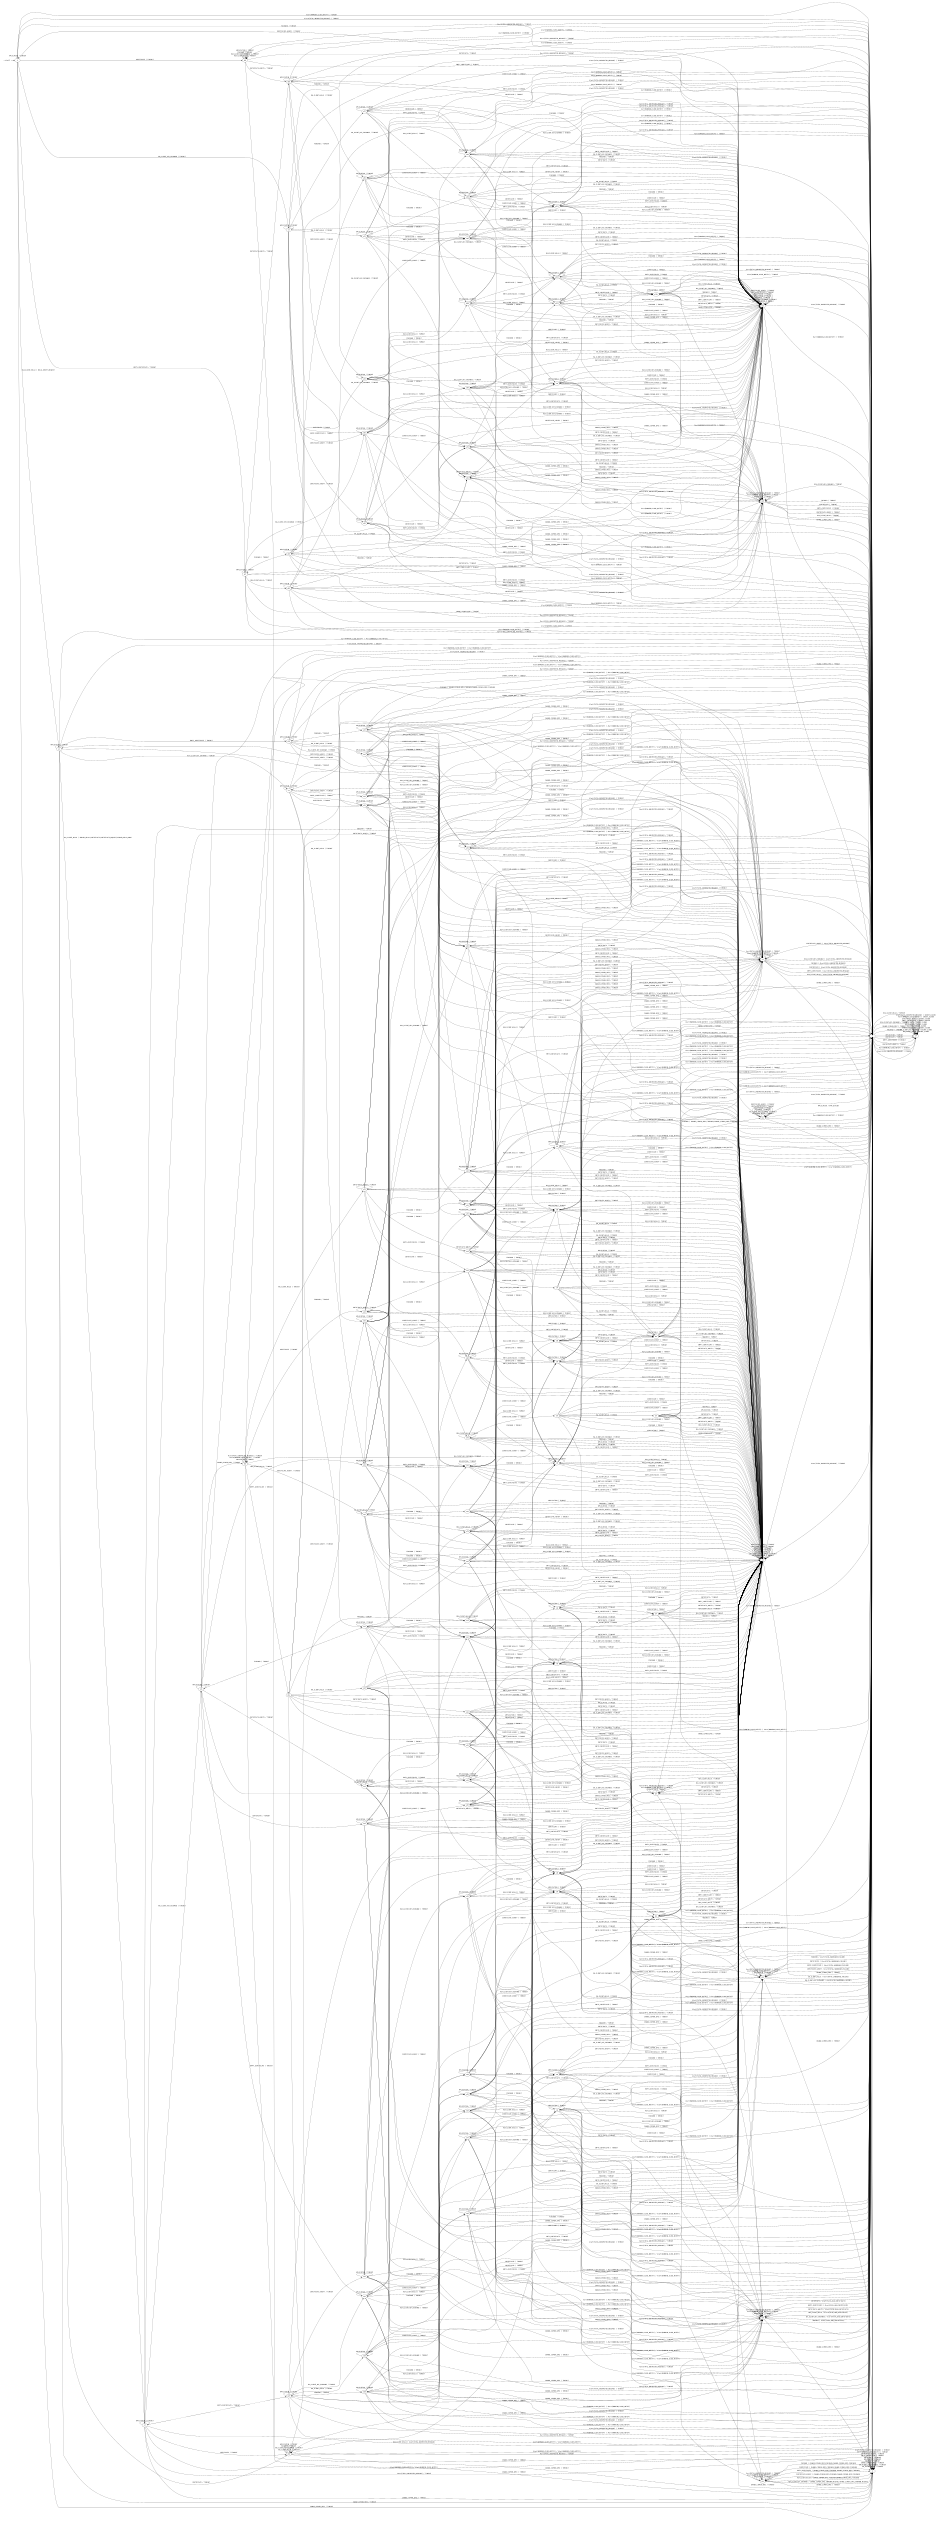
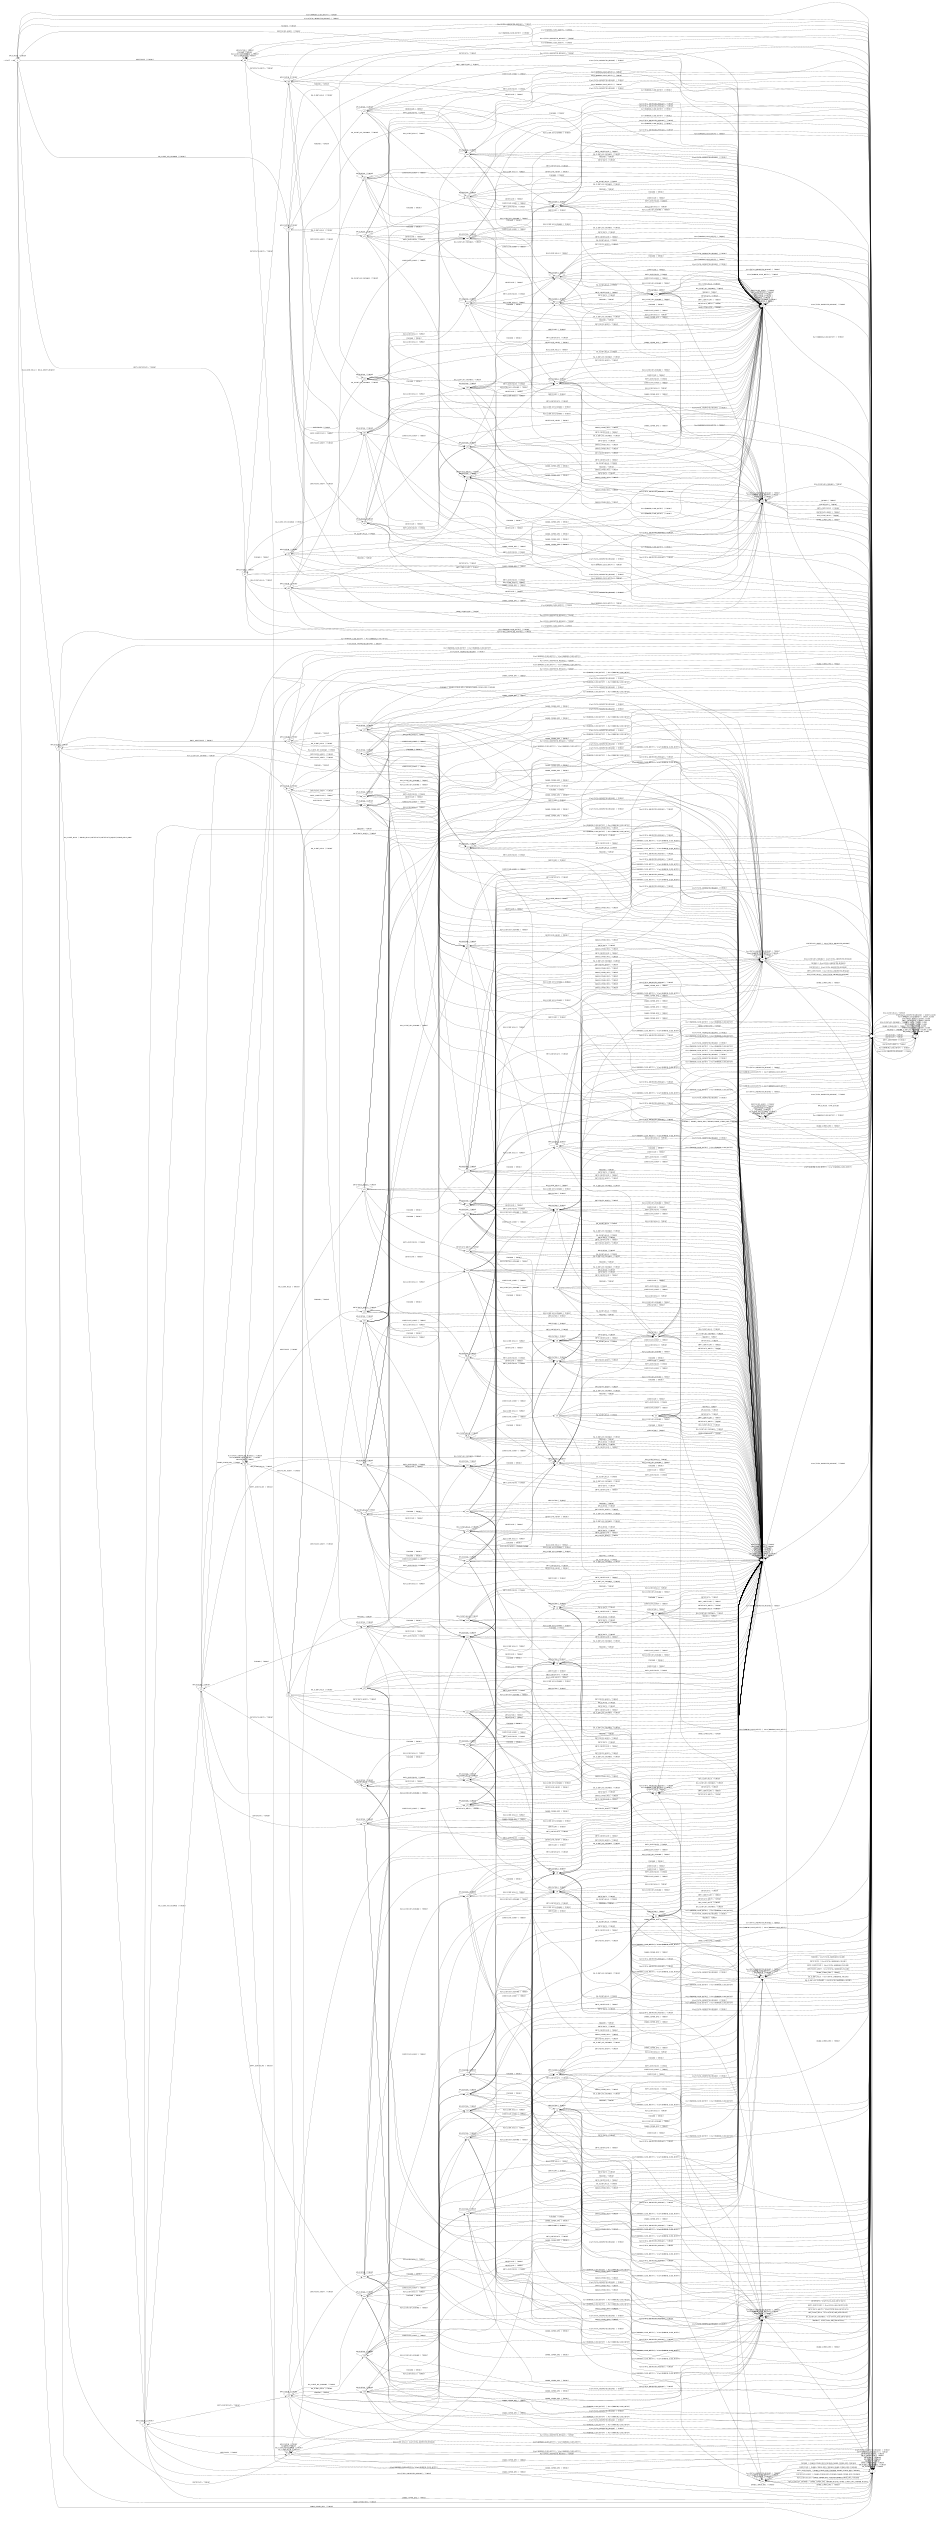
(514, 1546) -> (514, 1546)
